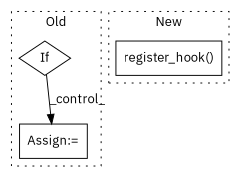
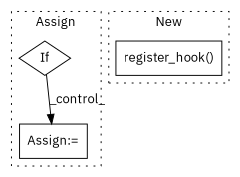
(56, 22) -> (56, 22)
